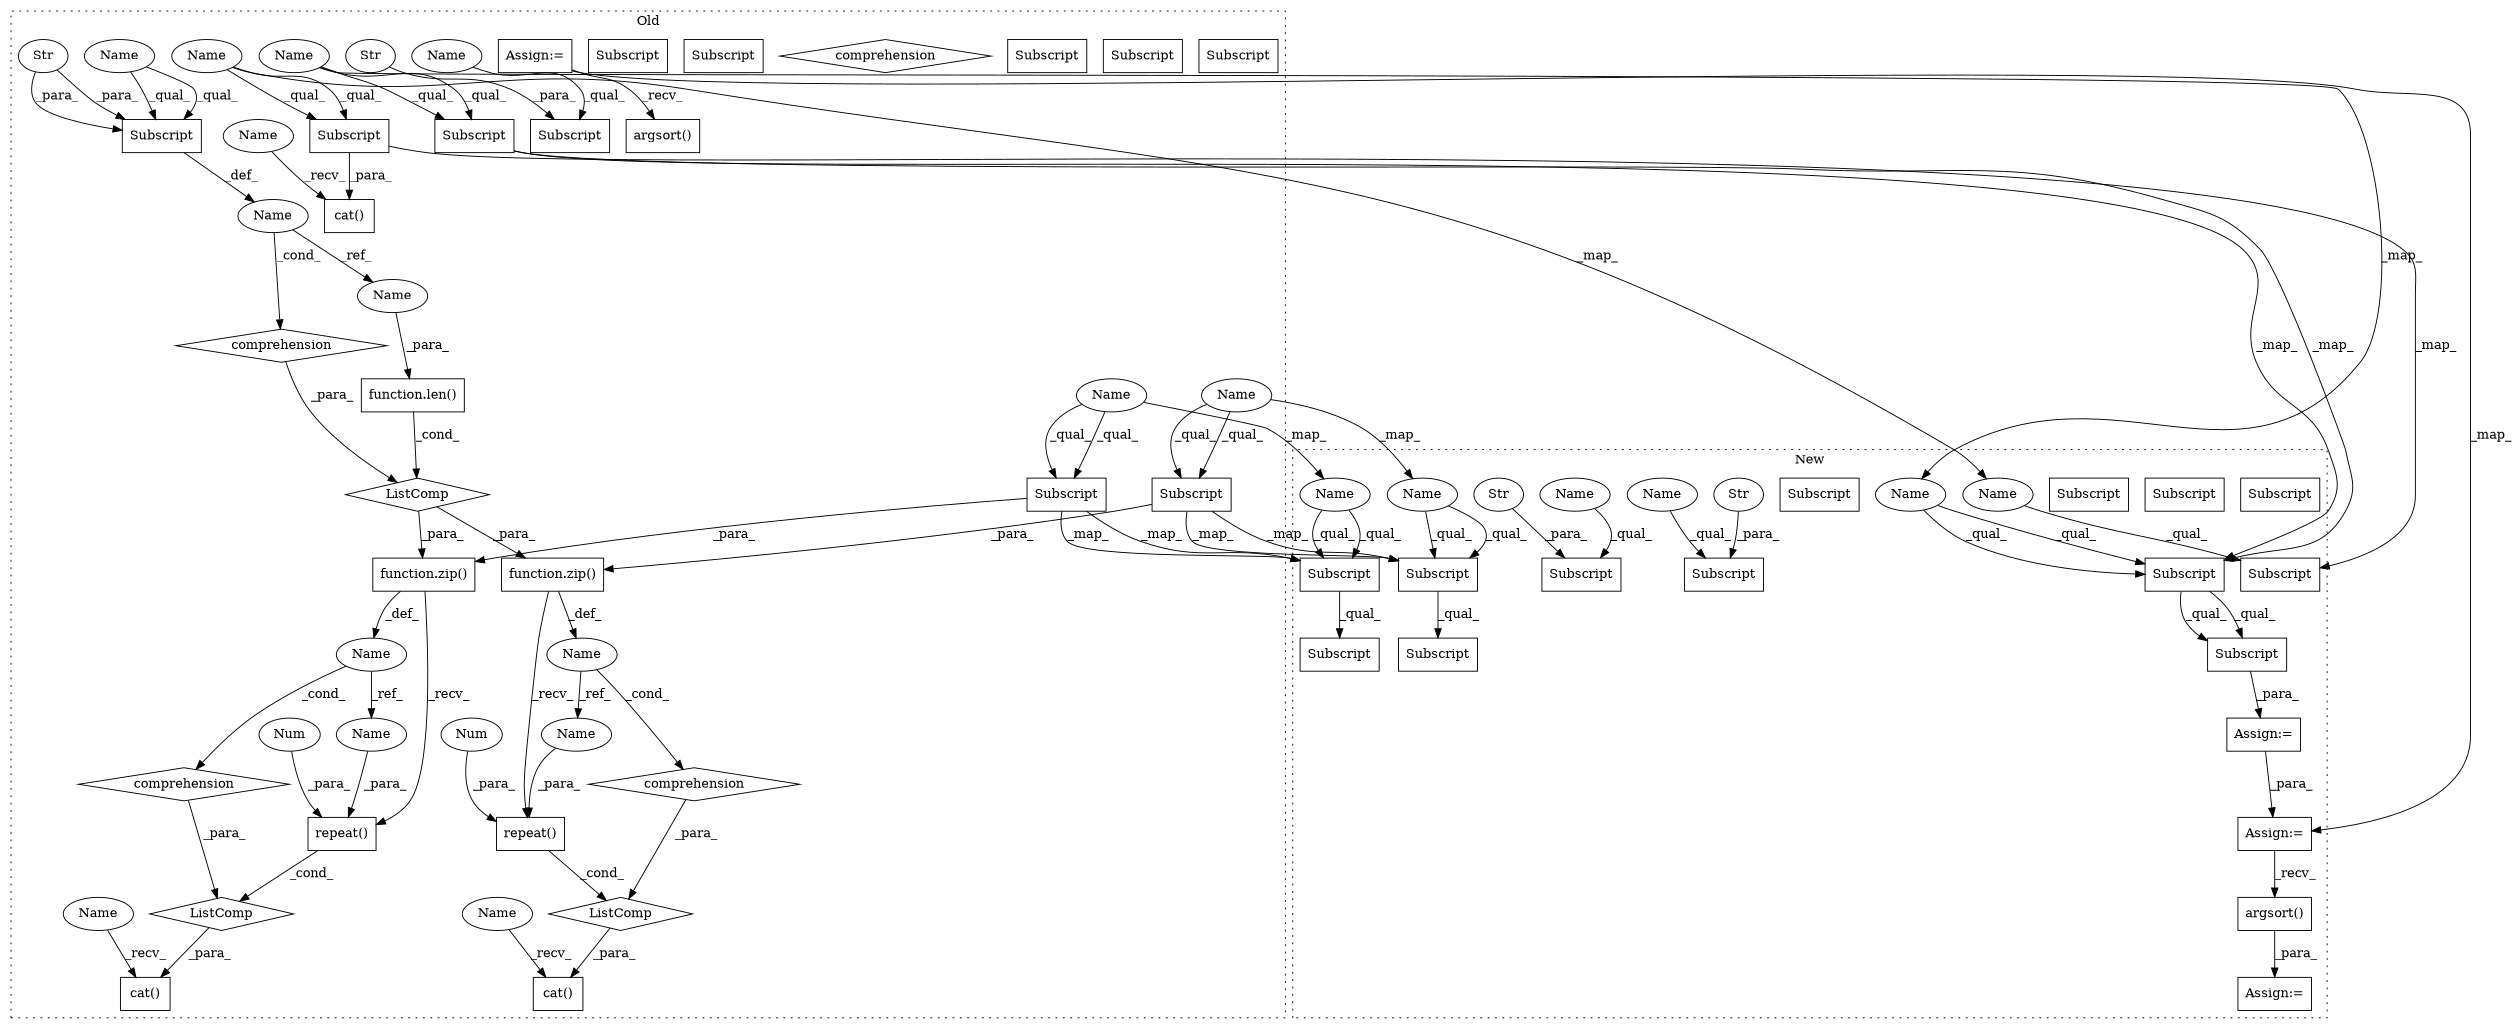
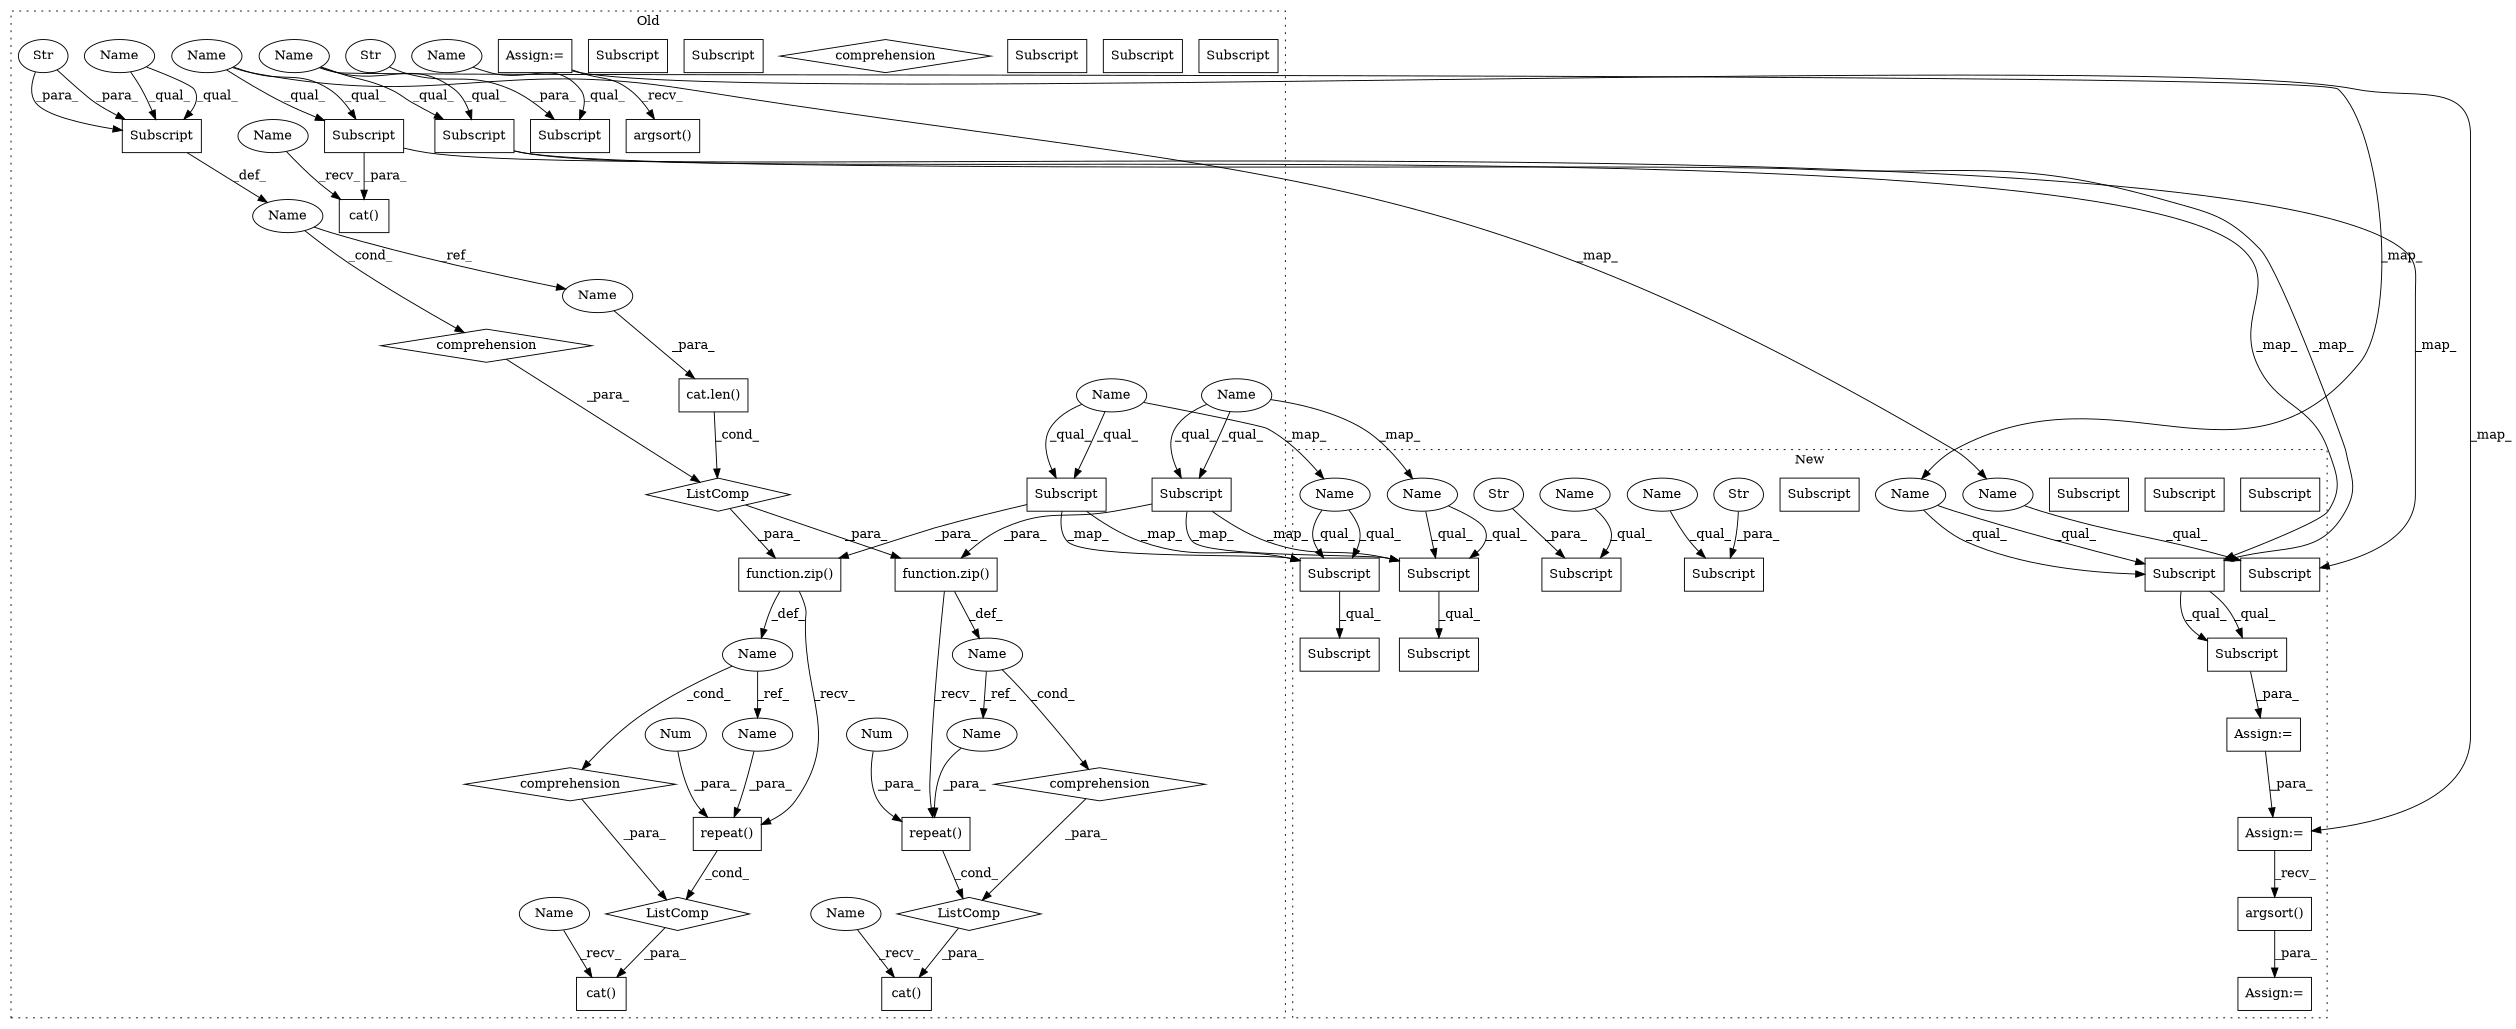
(413, 395) -> (713, 395)
